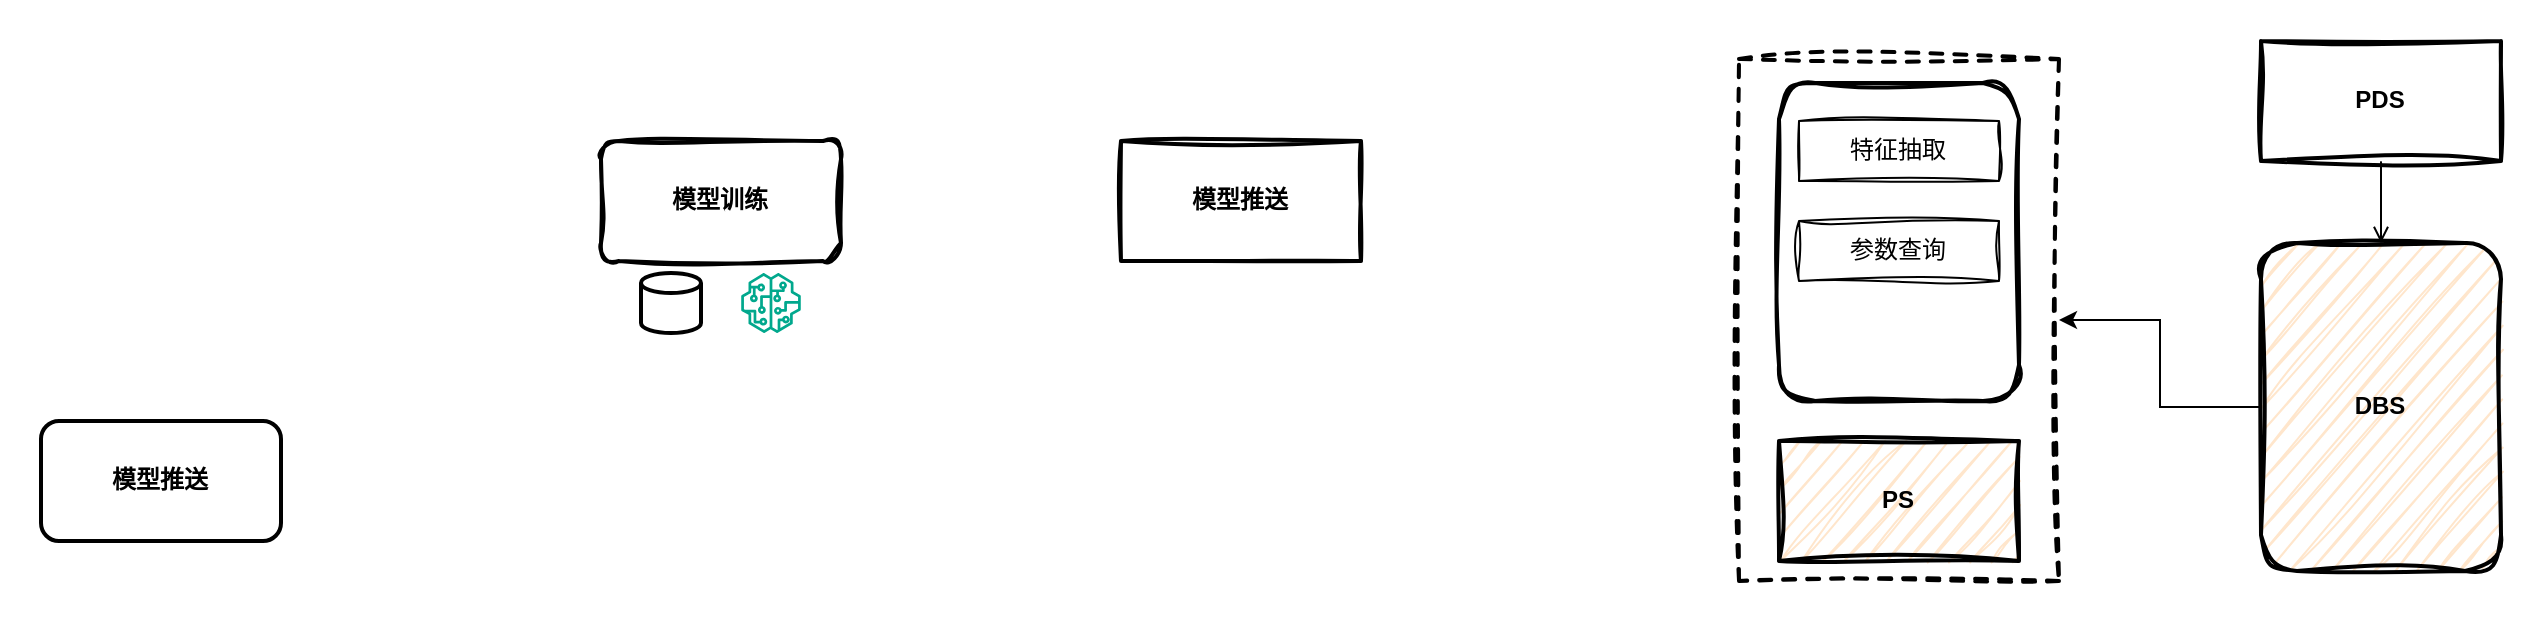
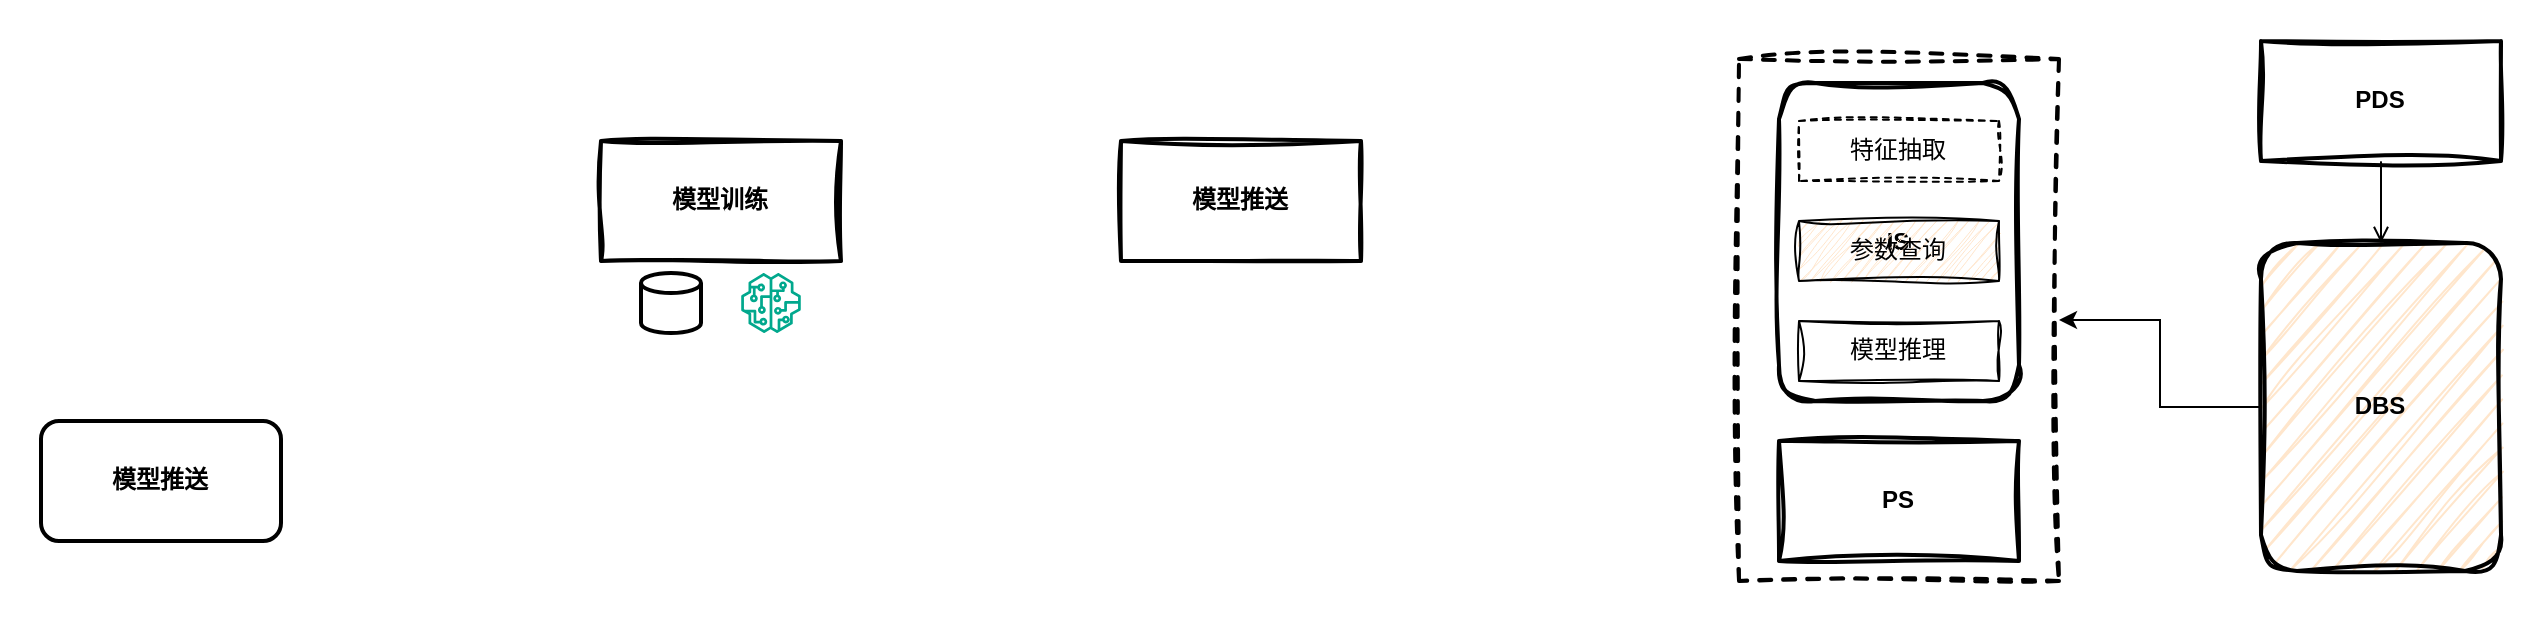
(1899, 151) -> (1899, 151)
(721, 201) -> (721, 201)
(1899, 251) -> (1899, 251)
none -> (1899, 351)
(1899, 501) -> (1899, 501)
